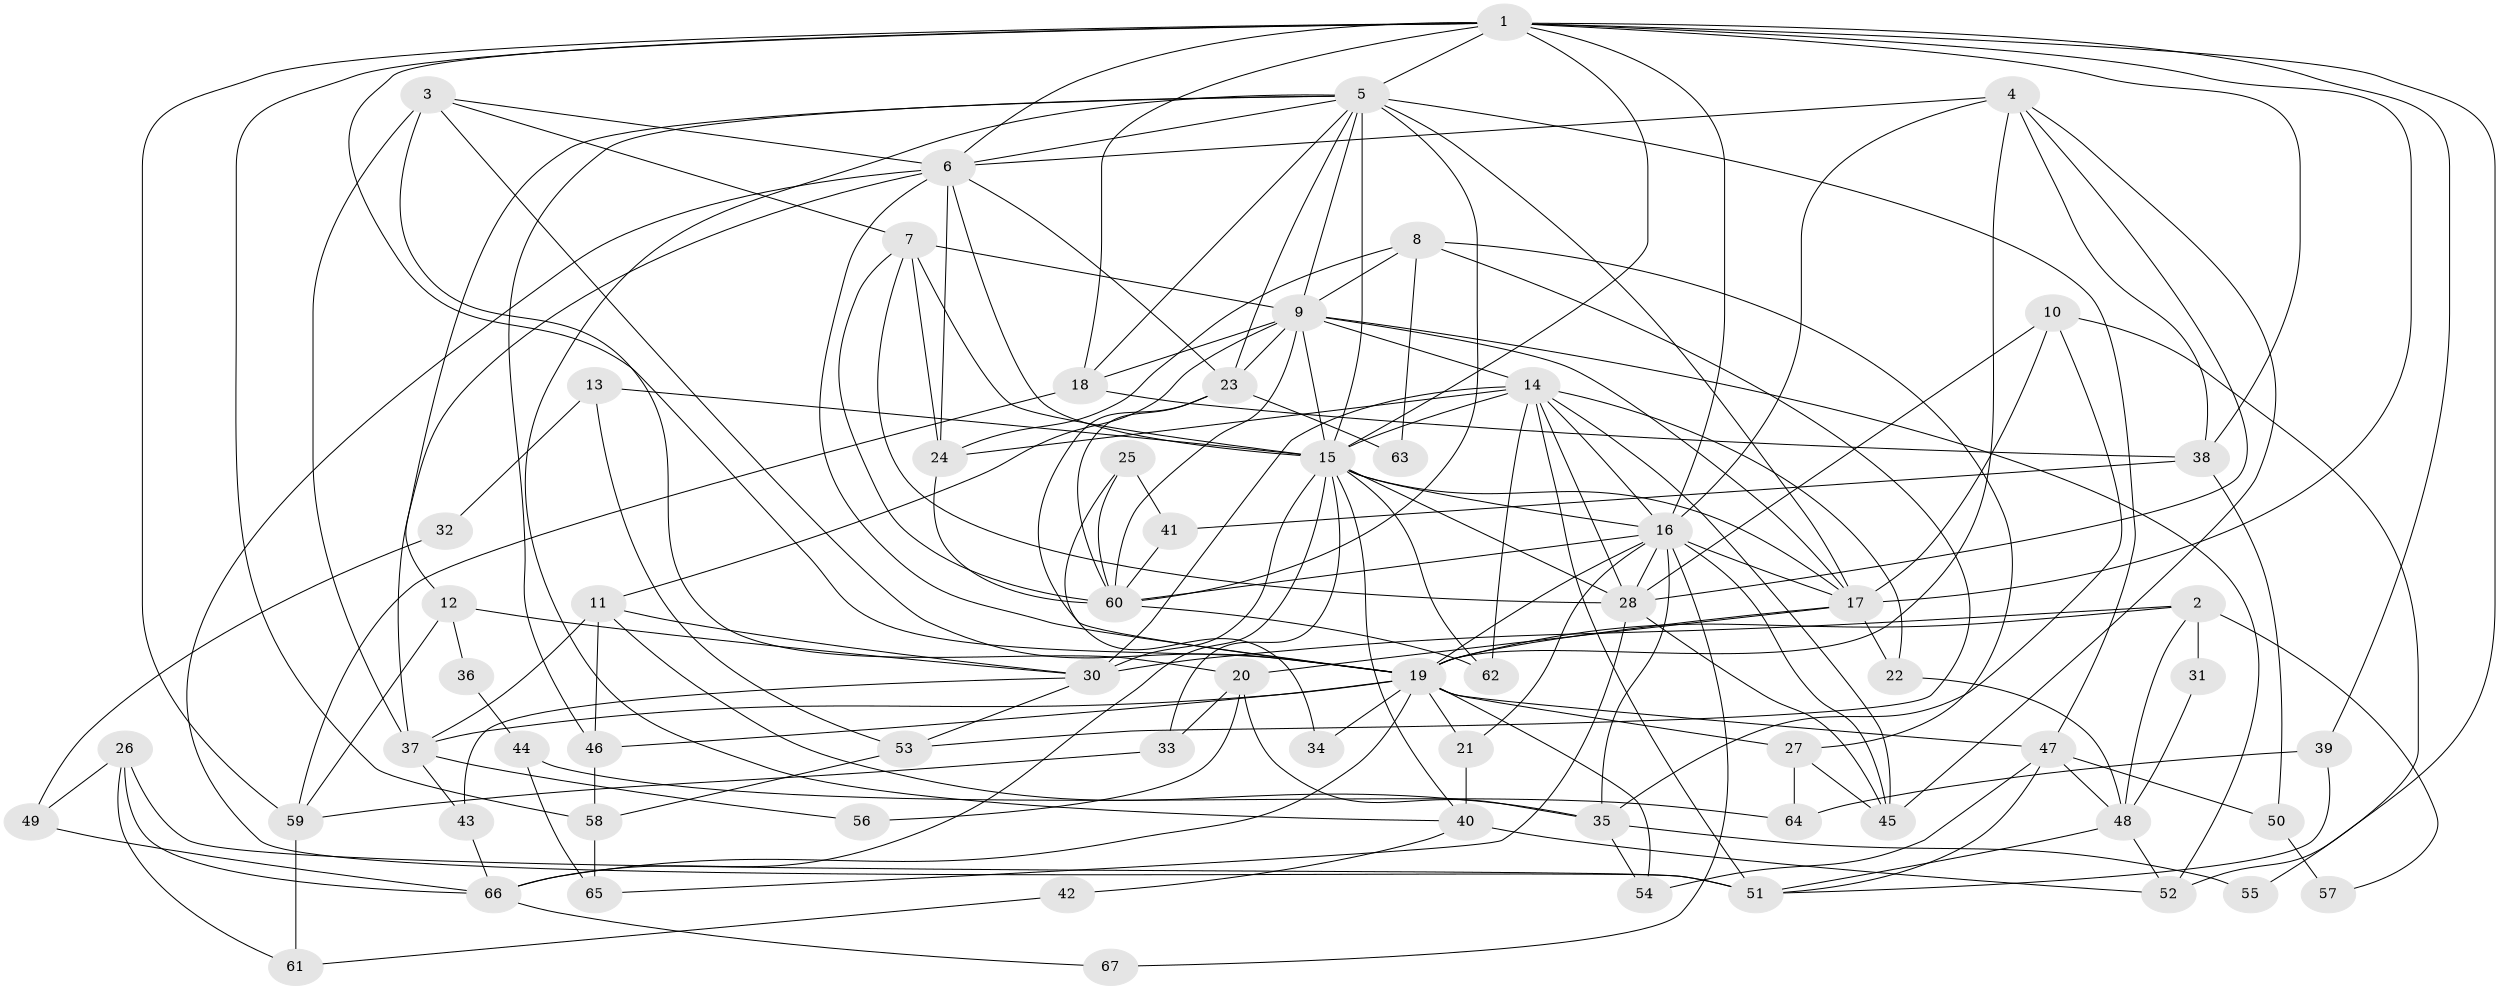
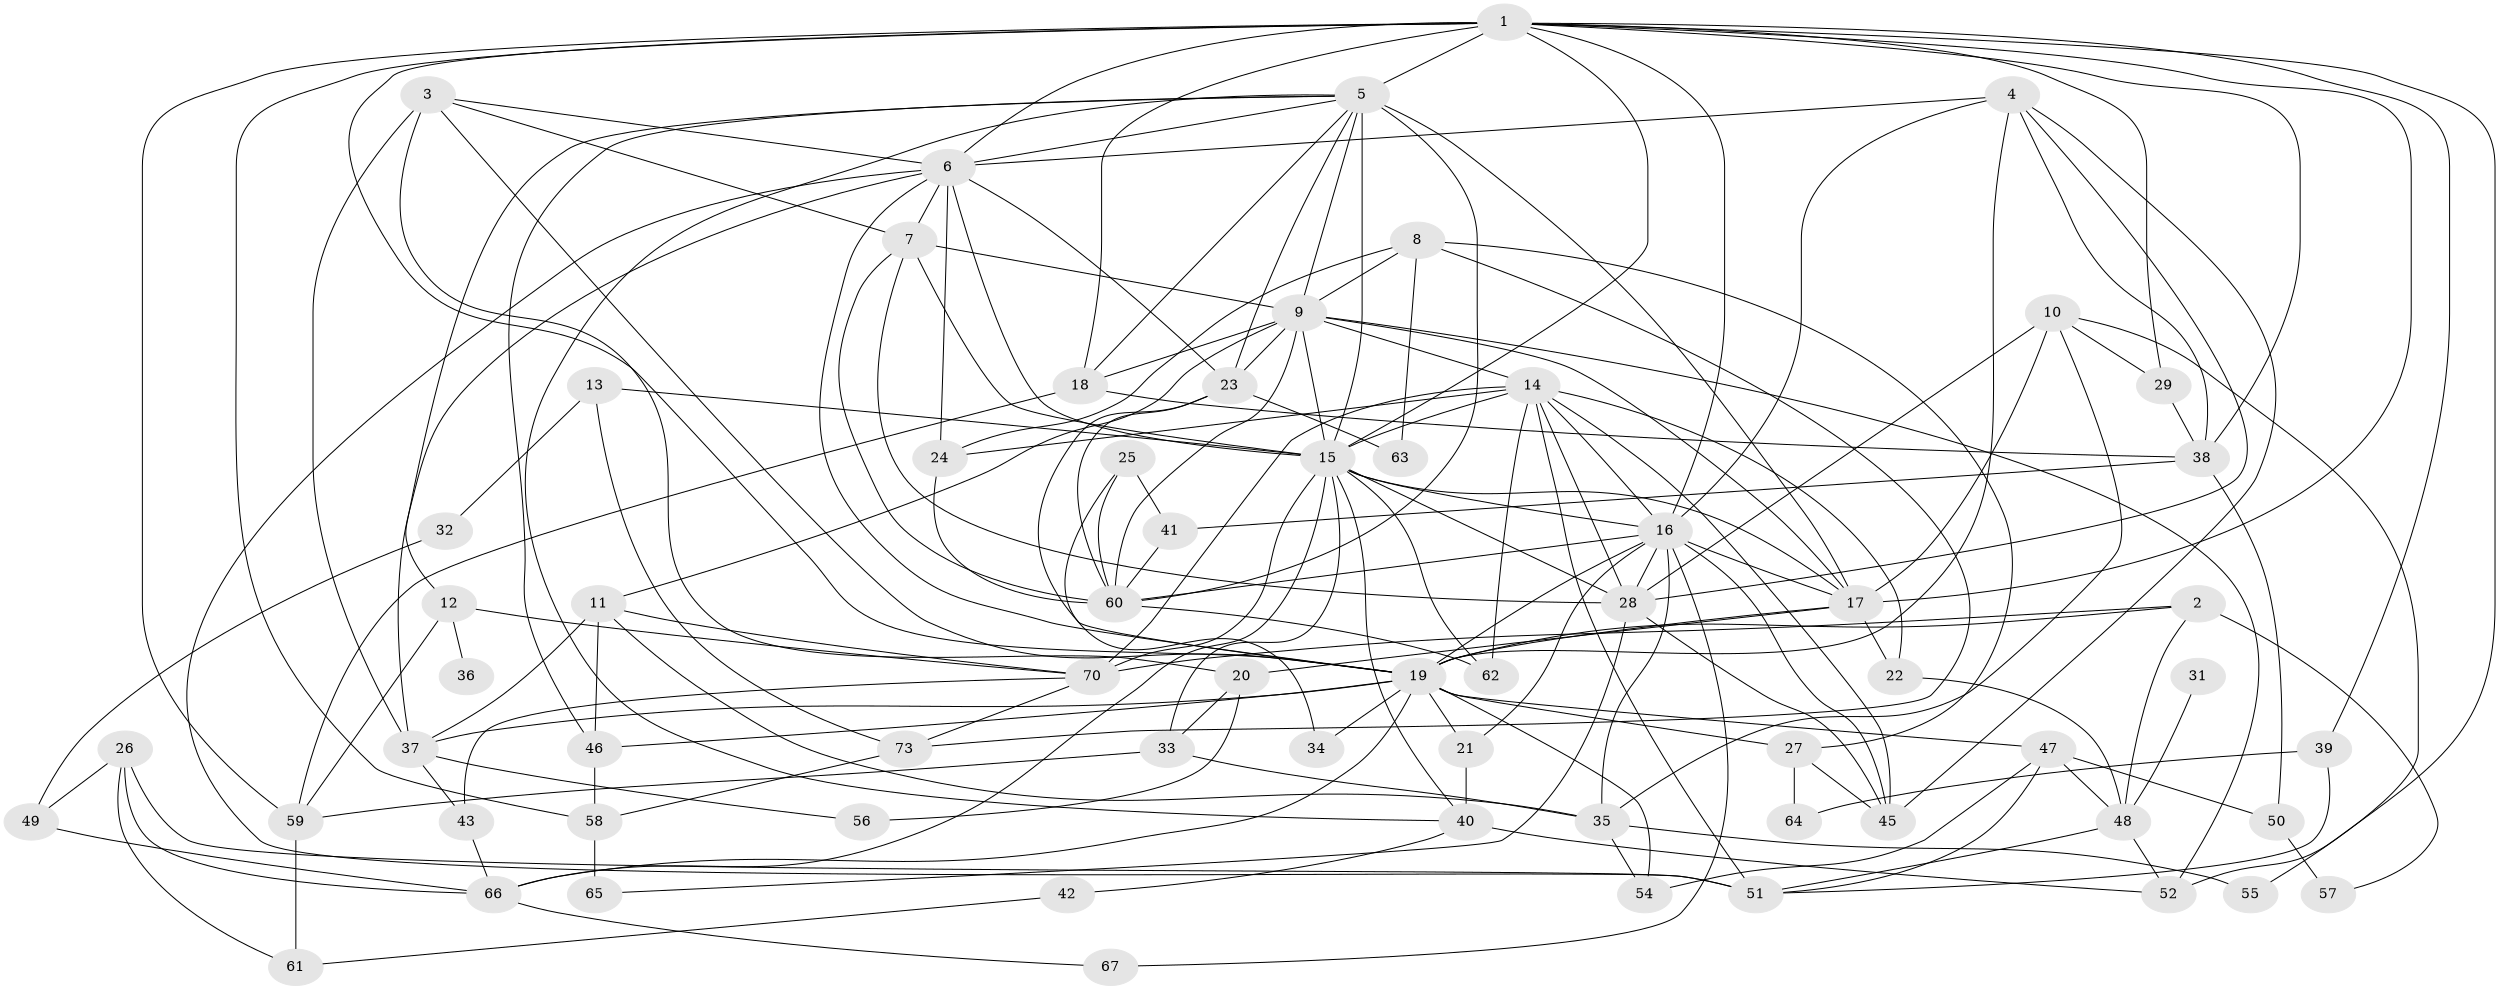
(1970, 229) -> none
(925, 349) -> (929, 204)
none -> (2164, 386)
(2198, 640) -> none
(1093, 677) -> (1093, 677)
(522, 749) -> none
(905, 749) -> (905, 749)
(1308, 786) -> (1384, 788)
